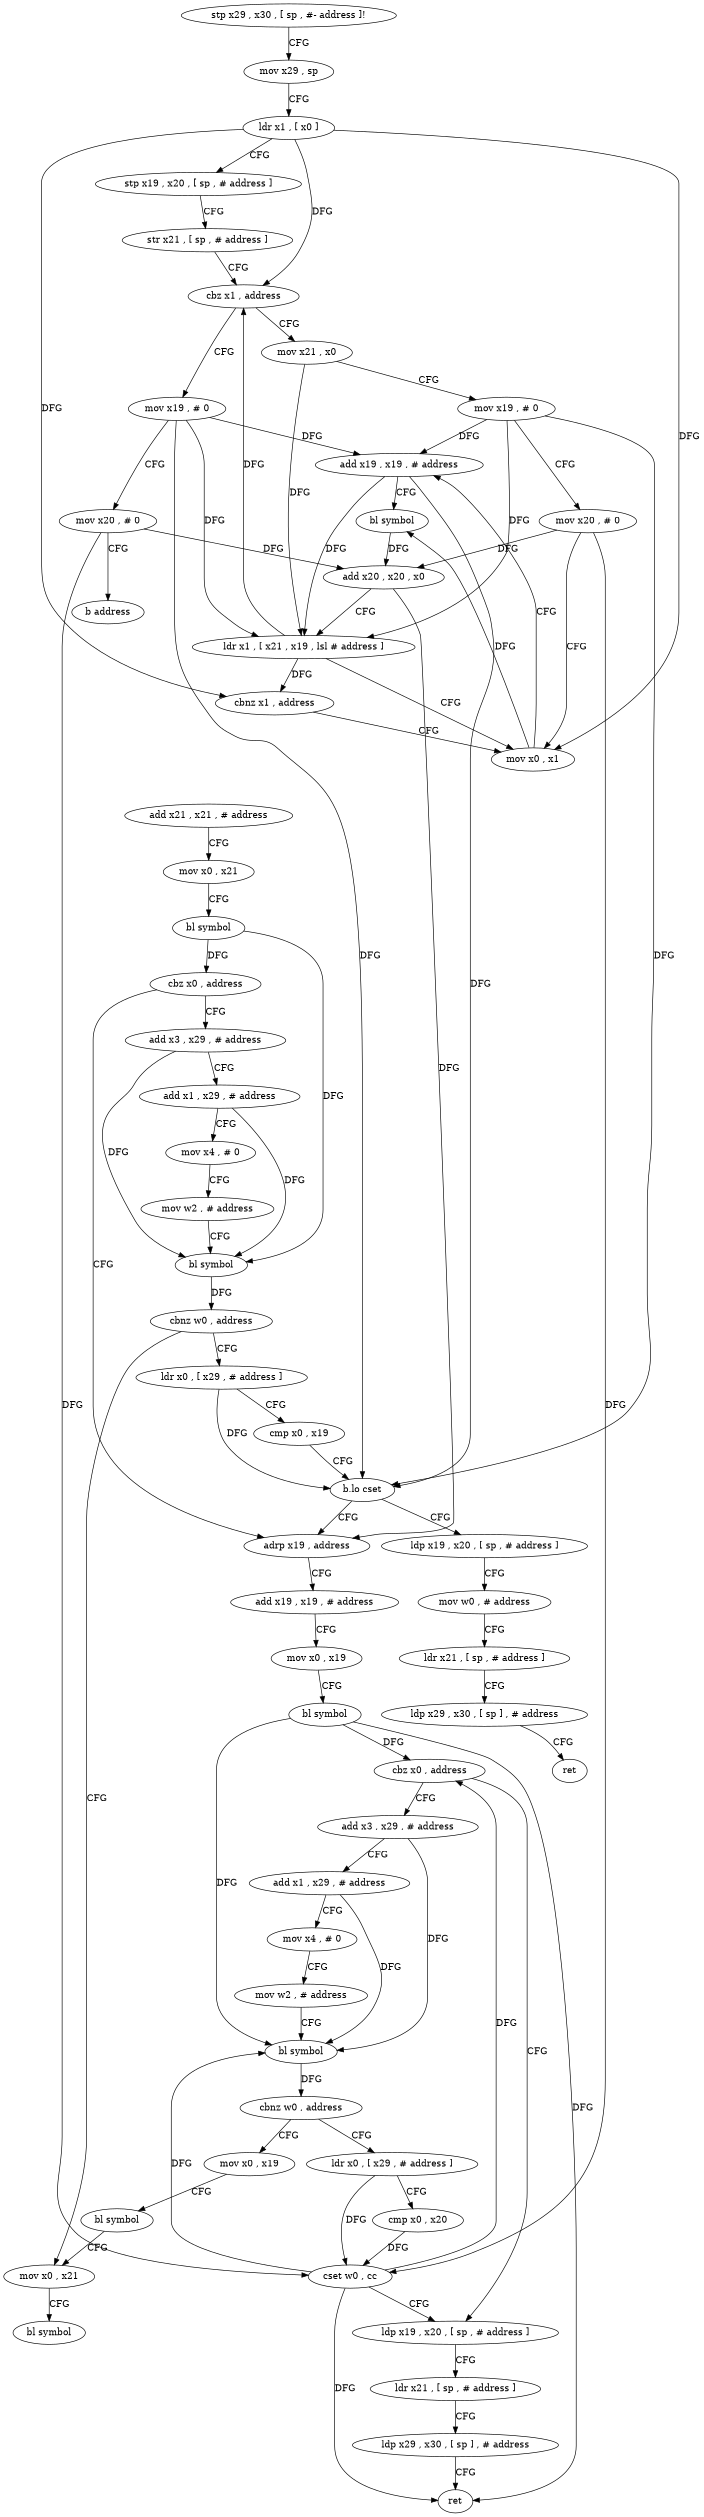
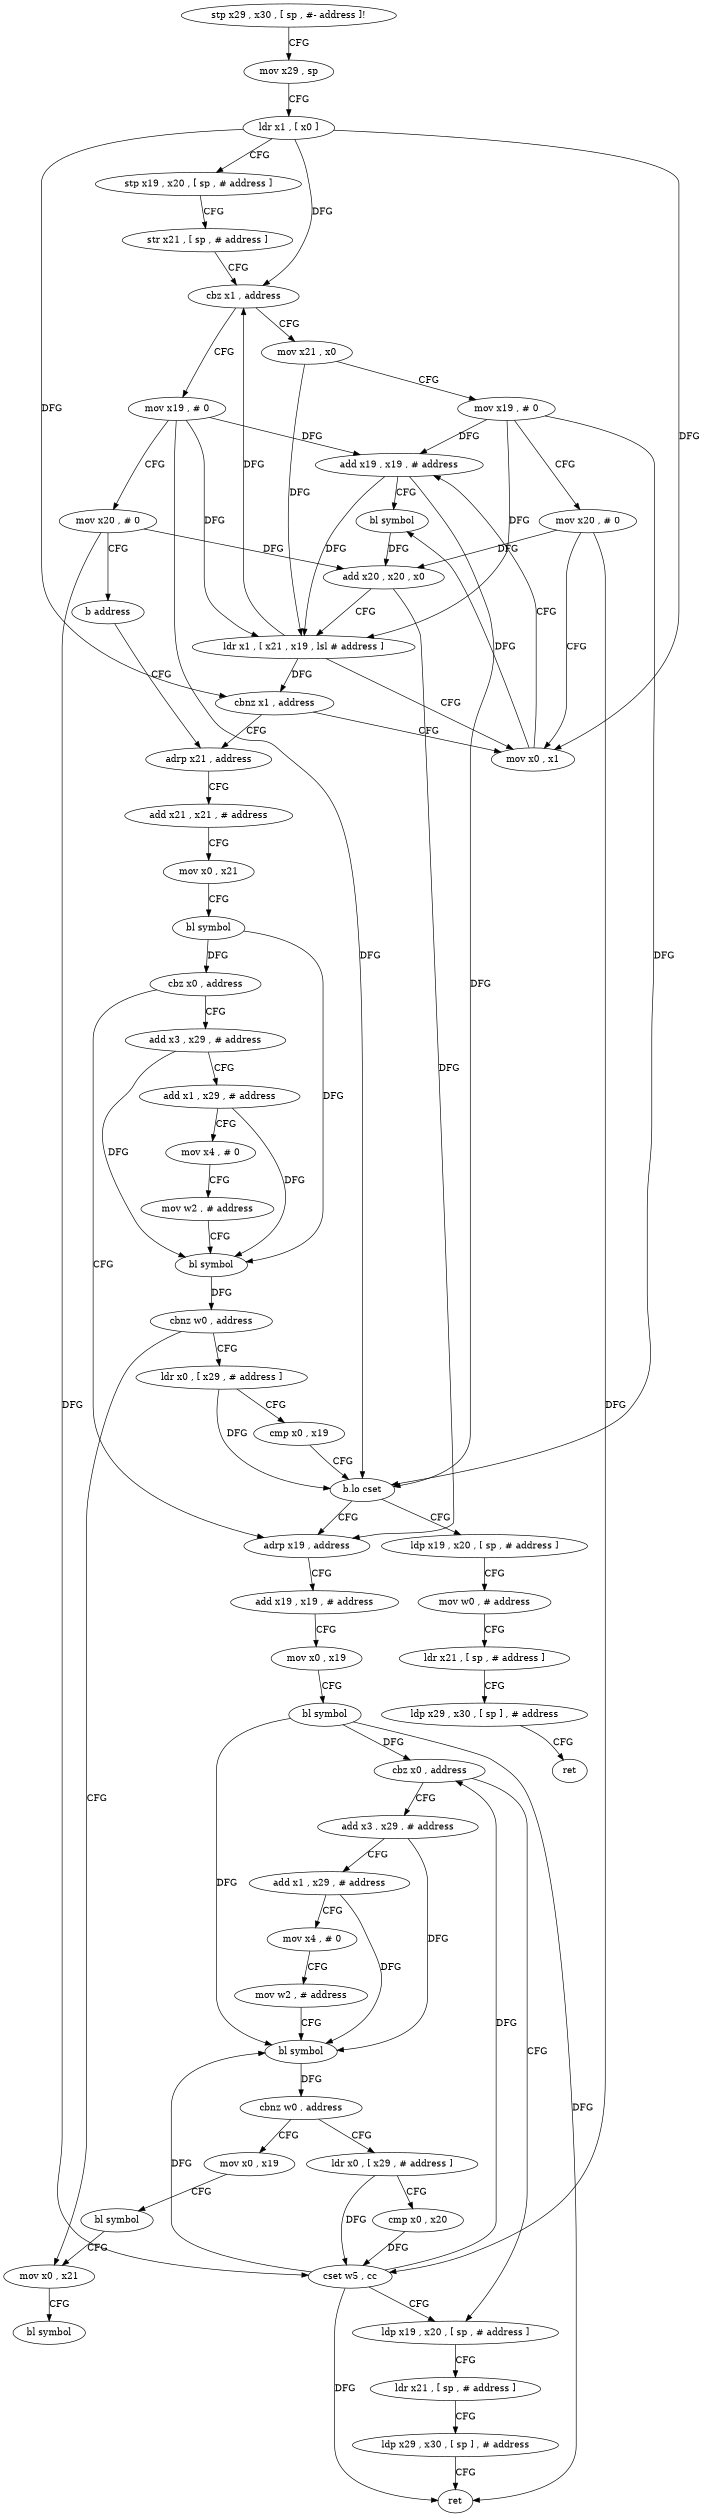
none -> (209, 760)
(350, 2277) -> (350, 2277)
